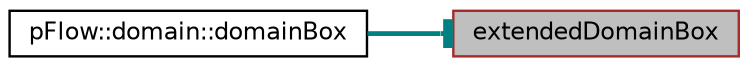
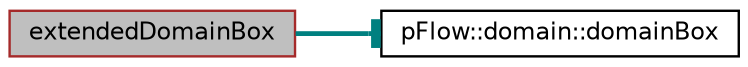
(404, 34) -> (332, 34)
